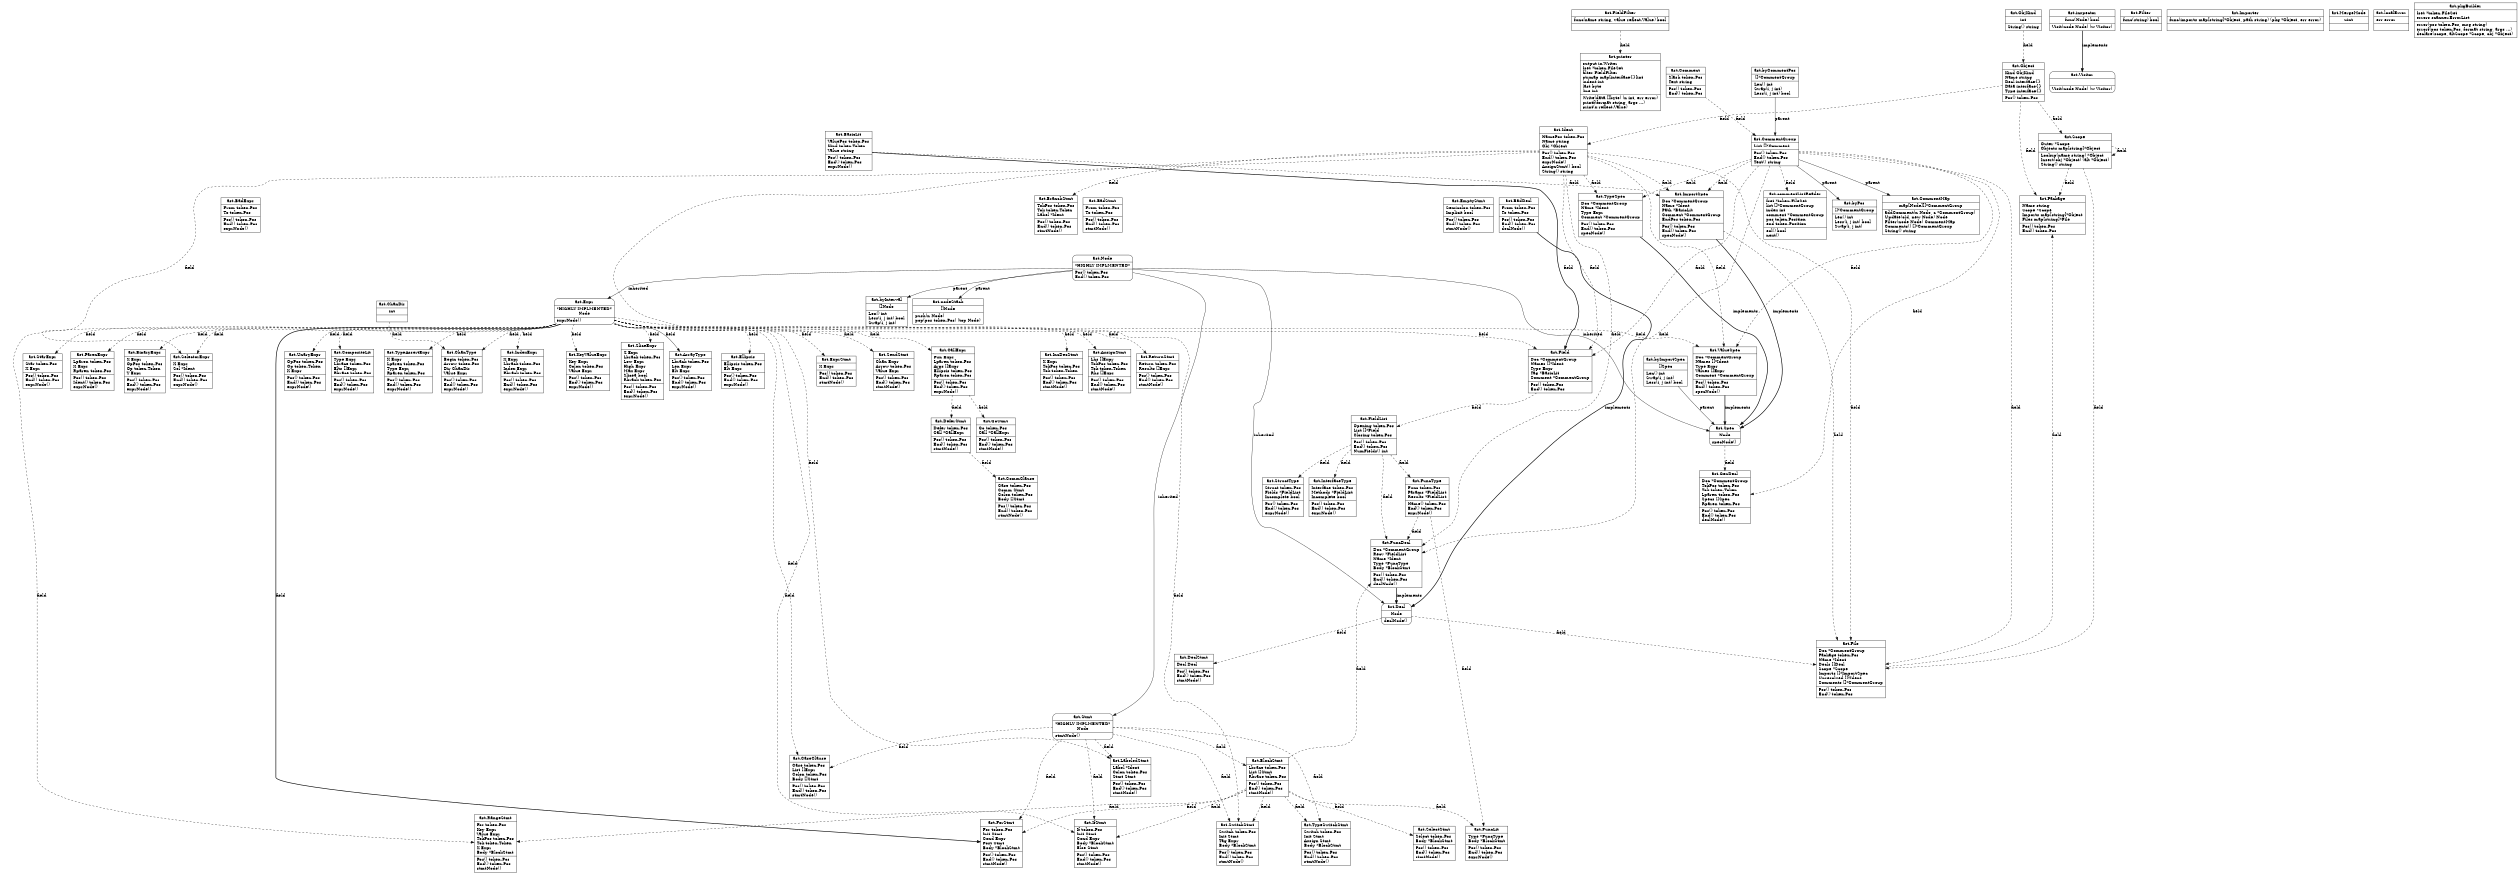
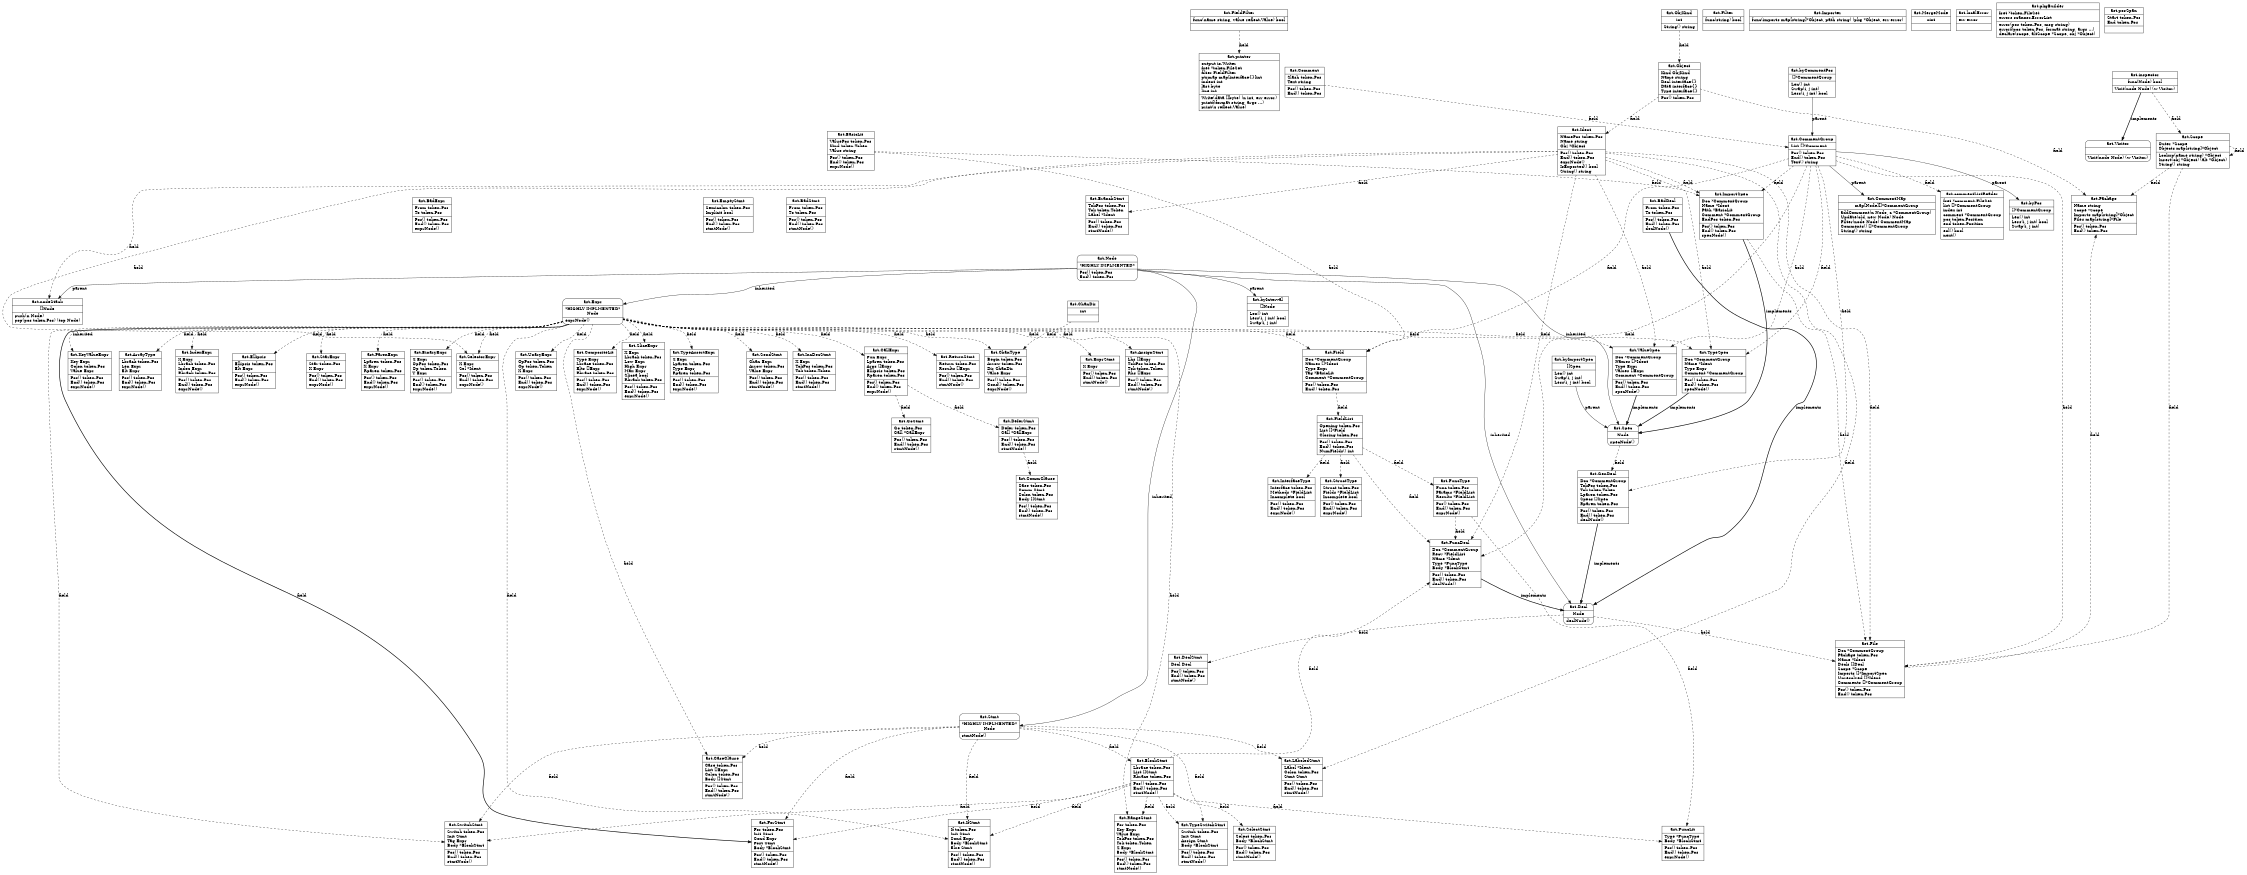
none -> (2124, 20)
(2049, 116) -> (2166, 112)
(1561, 167) -> (1579, 167)
(1291, 177) -> (1161, 200)
(1787, 201) -> (1968, 201)
(1583, 270) -> (924, 181)
(657, 330) -> (358, 328)
none -> (1157, 332)
(577, 334) -> (83, 334)
(92, 382) -> (381, 382)
(461, 385) -> (1006, 385)
(1427, 504) -> (1453, 504)
none -> (1590, 562)
